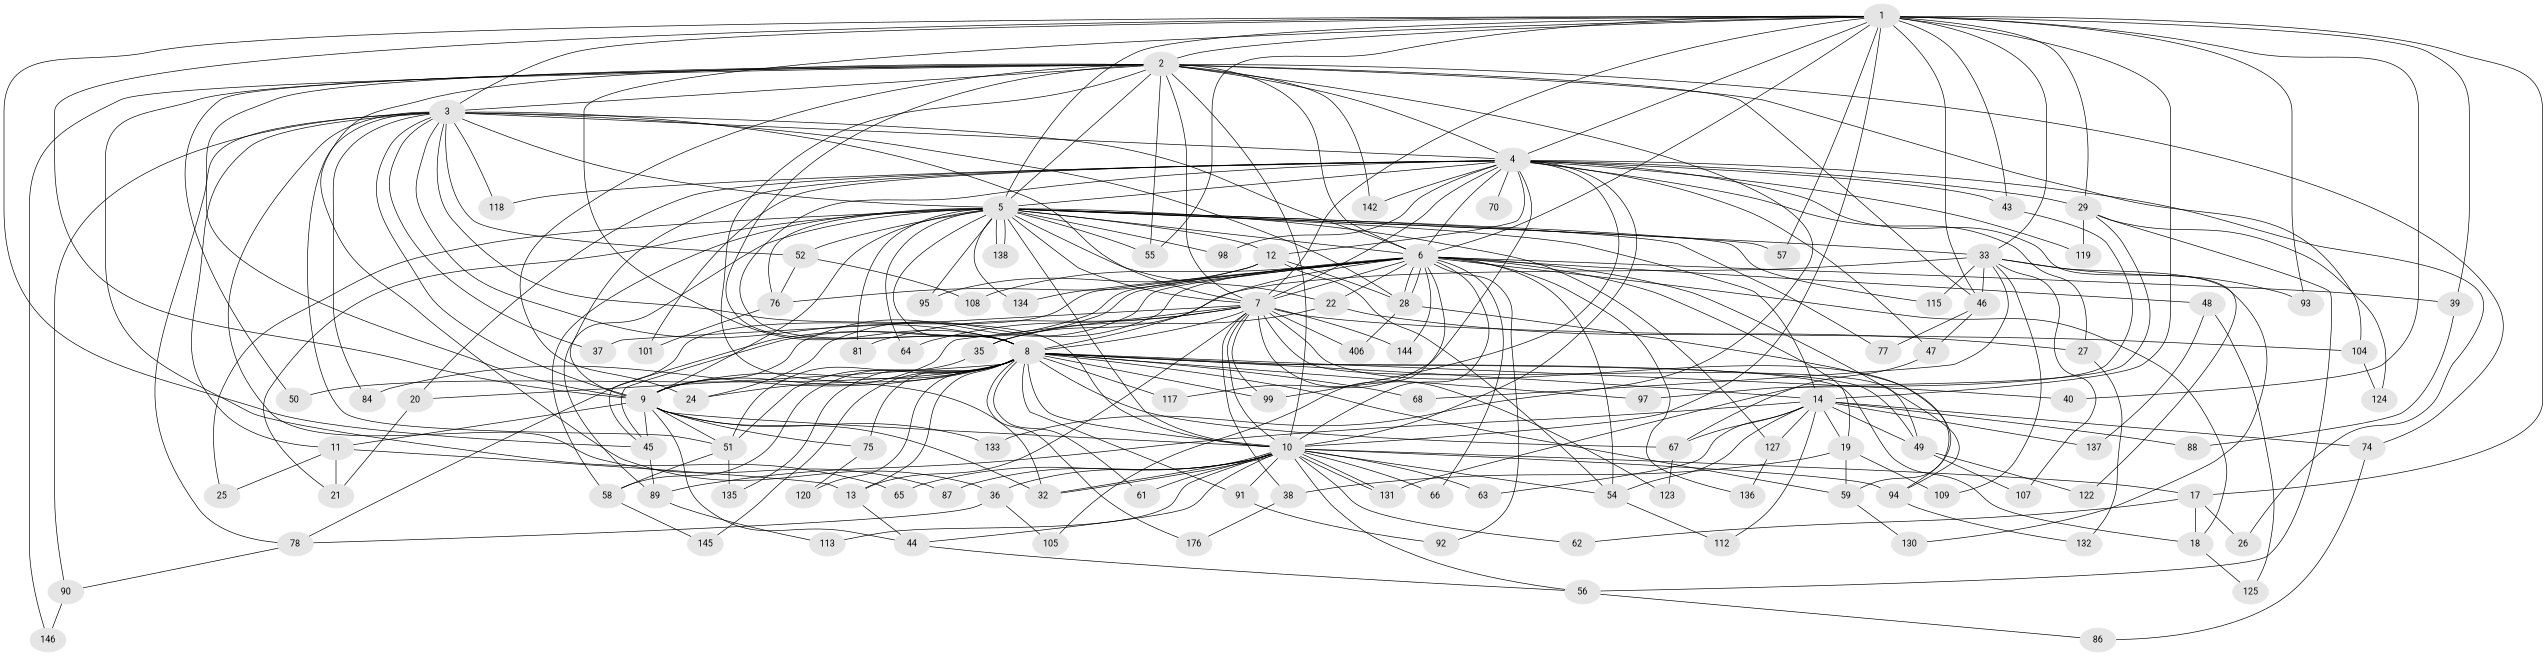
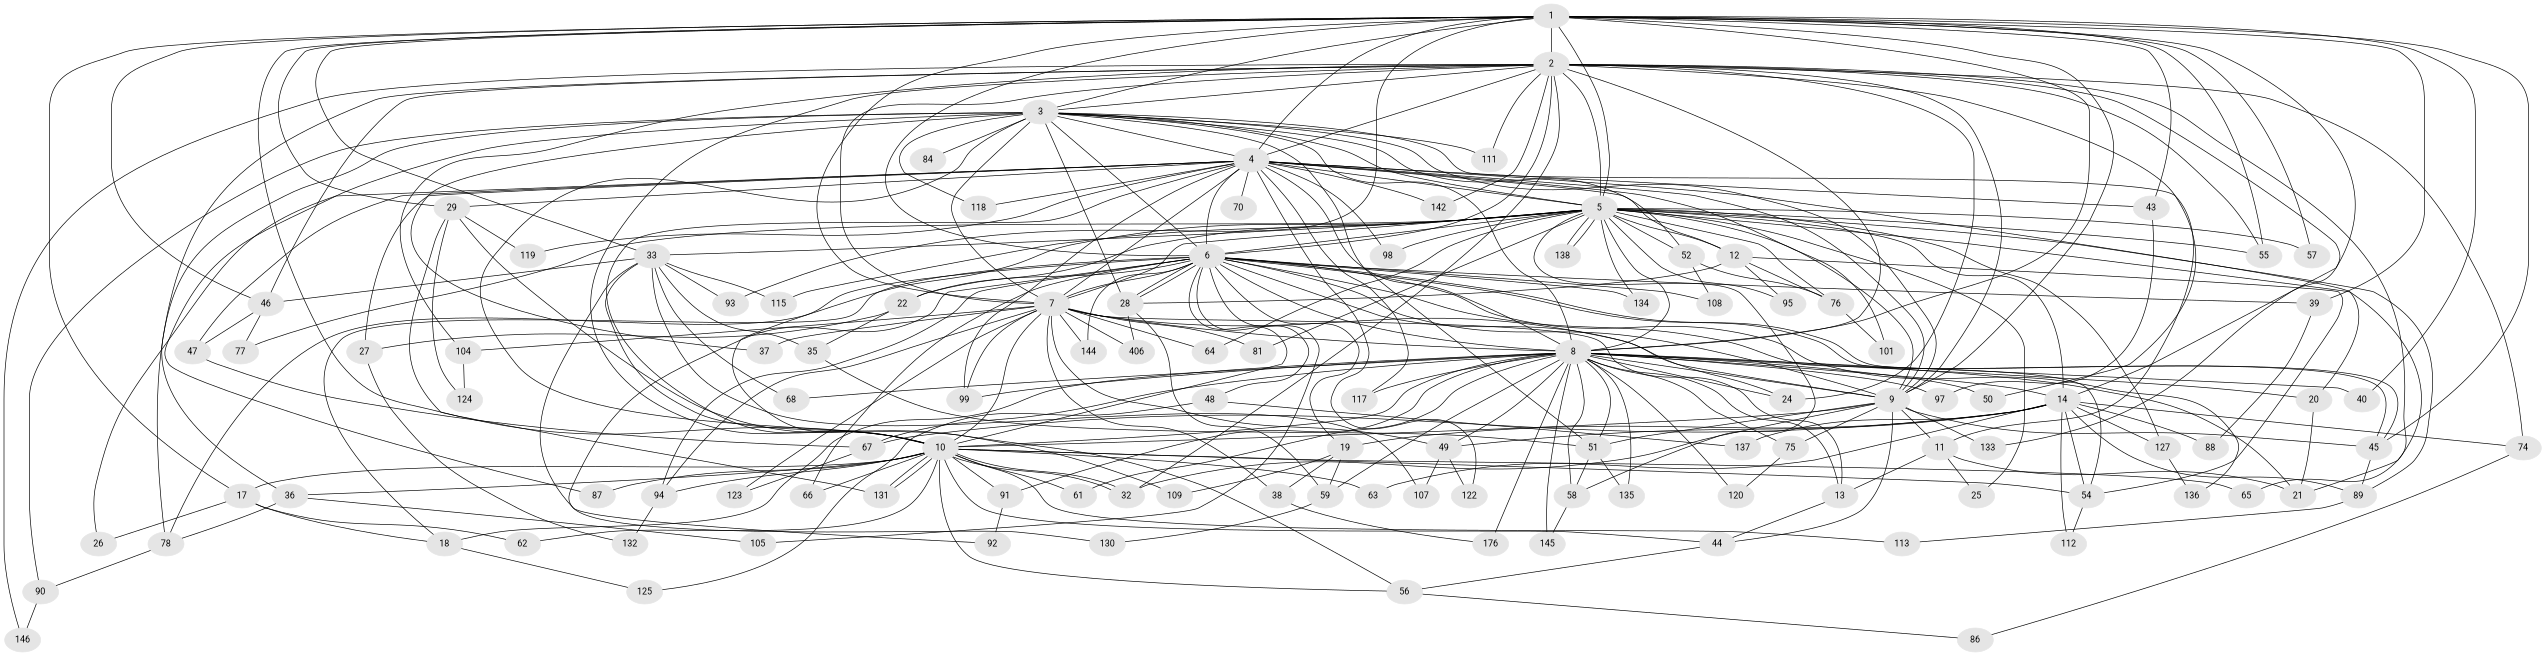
none -> (1489, 160)
(681, 374) -> (2135, 397)
